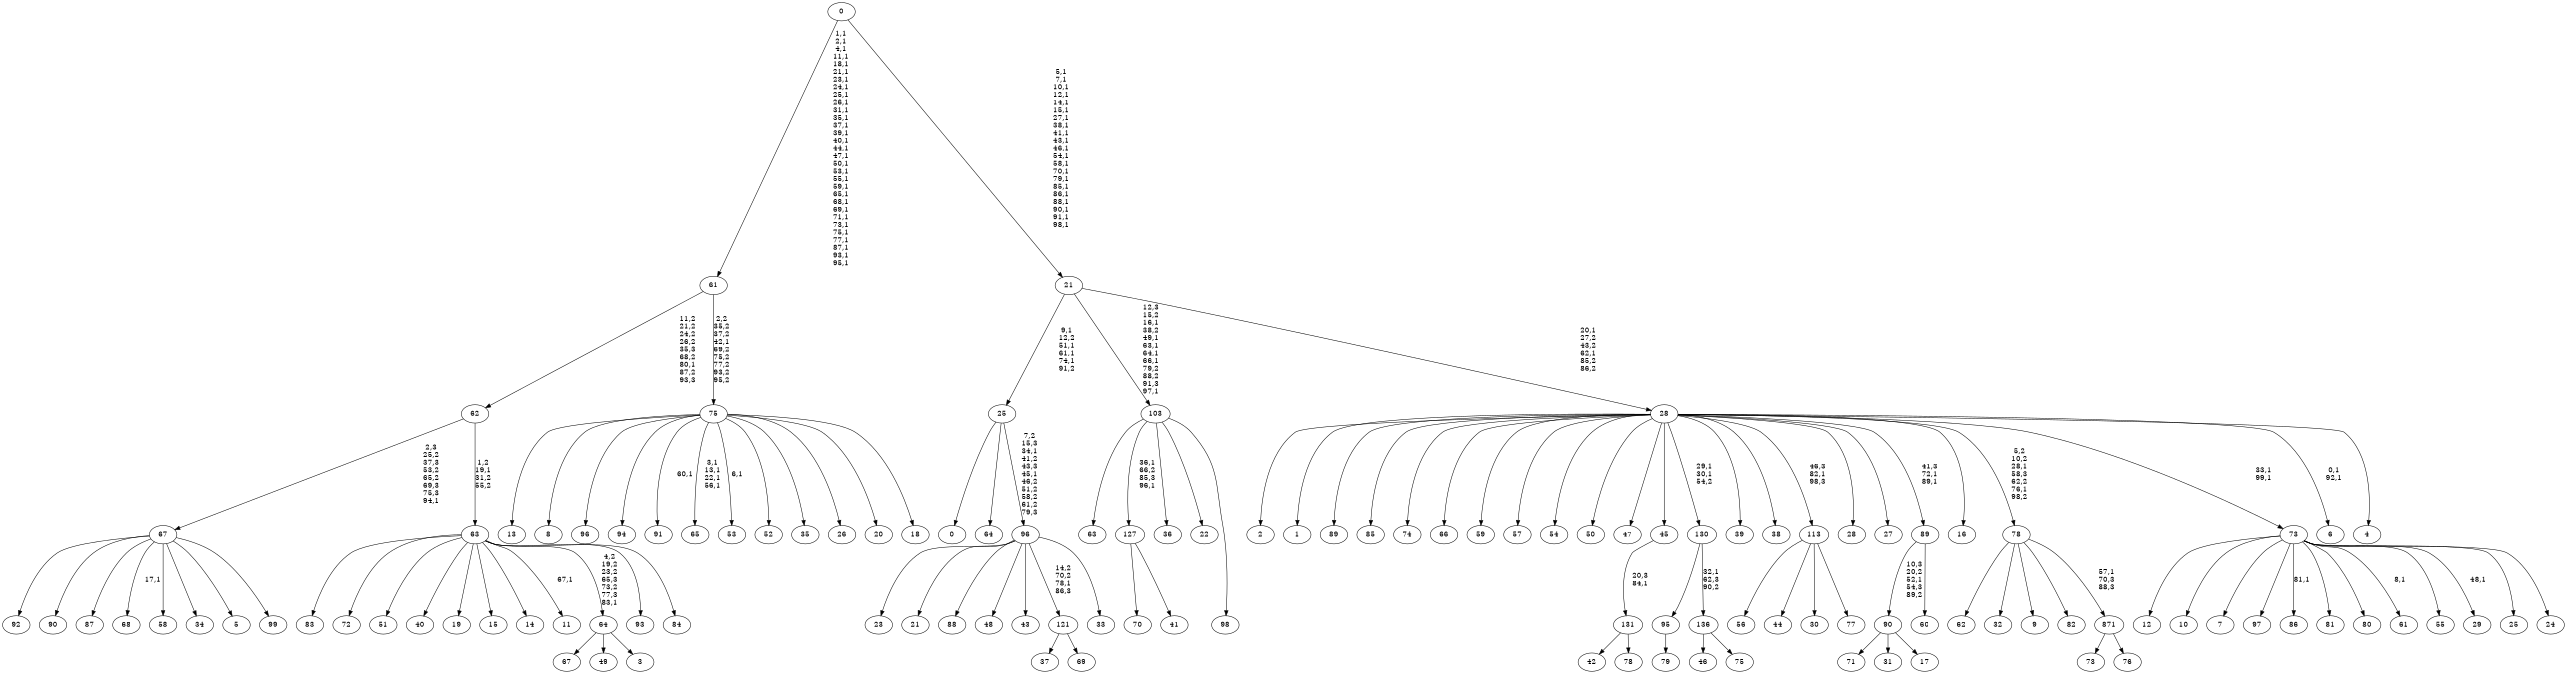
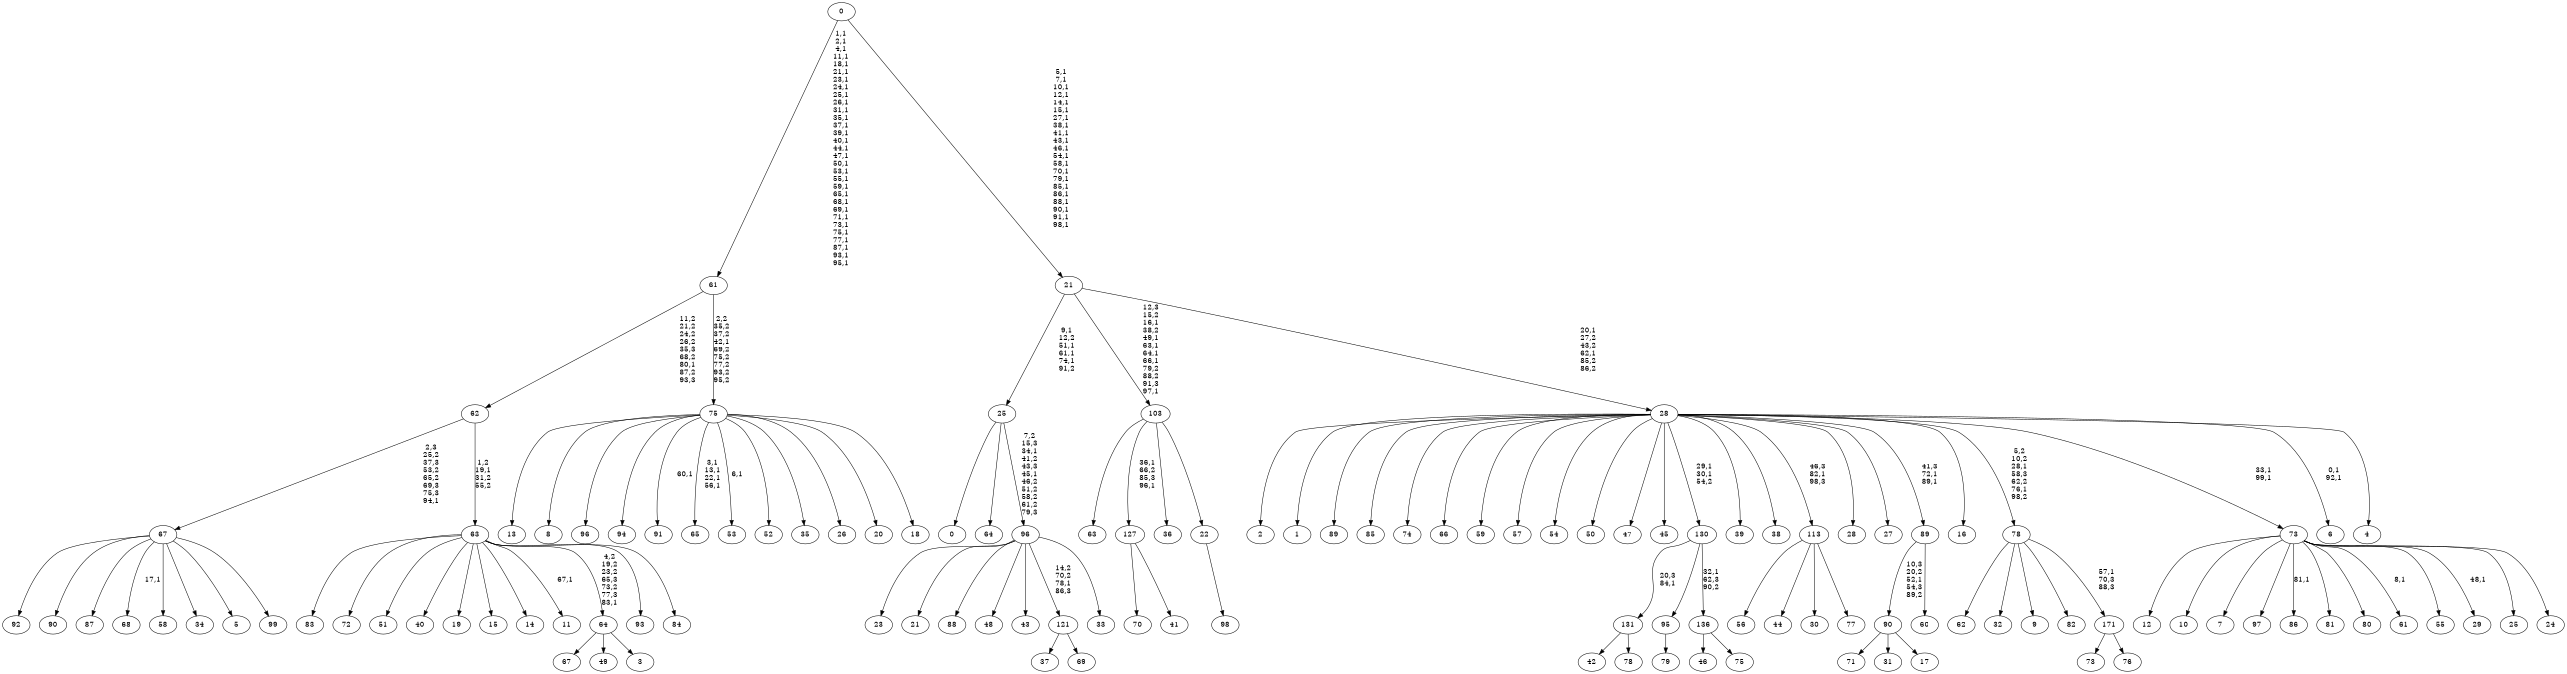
(1220, 505) -> (1214, 577)
(1626, 569) -> (1653, 568)
(2109, 625) -> (2109, 625)
